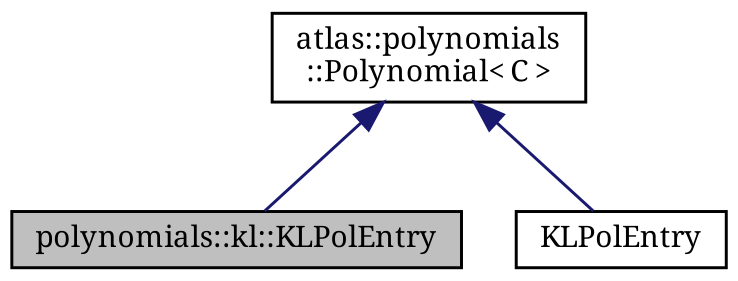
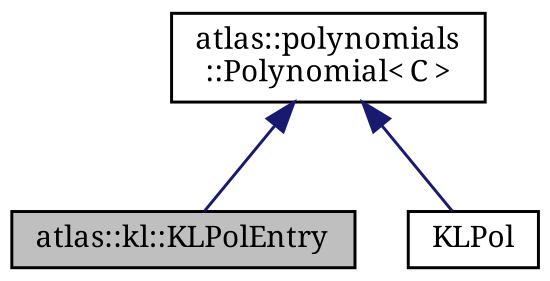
(237, 240) -> (183, 240)
(621, 240) -> (473, 240)
